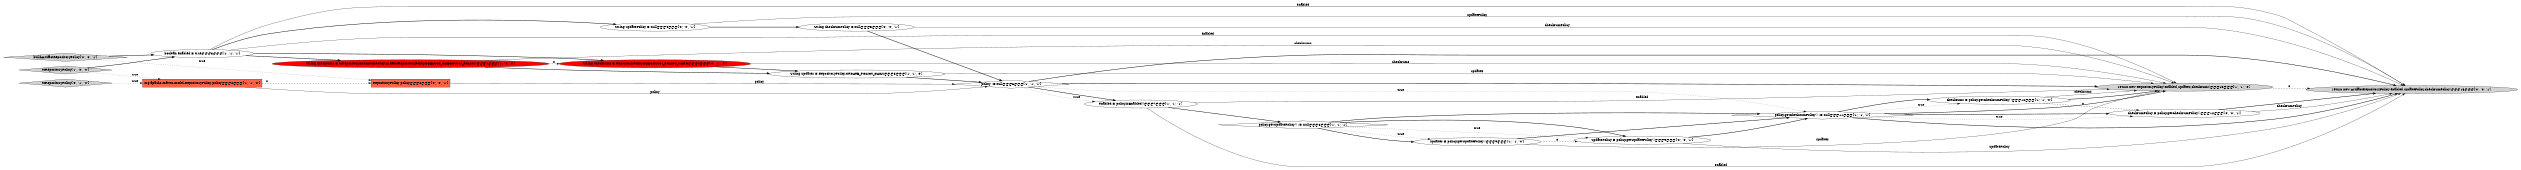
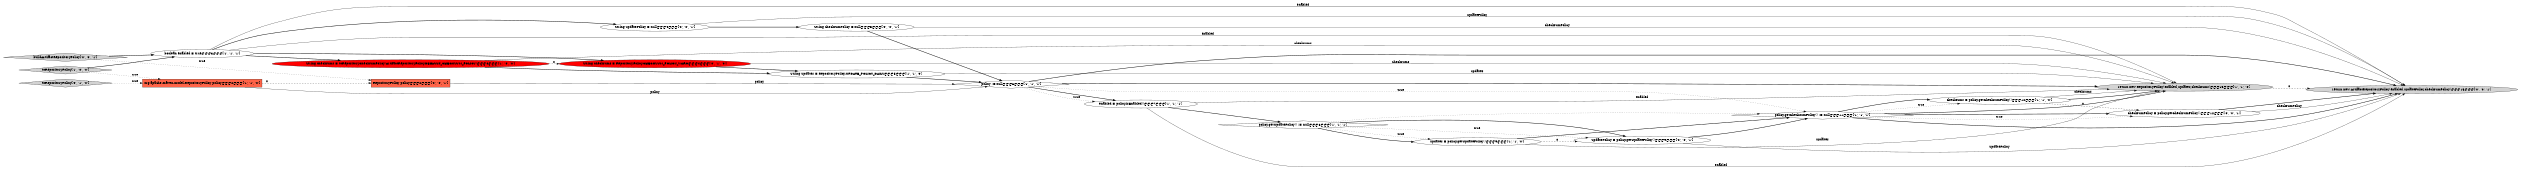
(1543, 113) -> (1543, 113)
